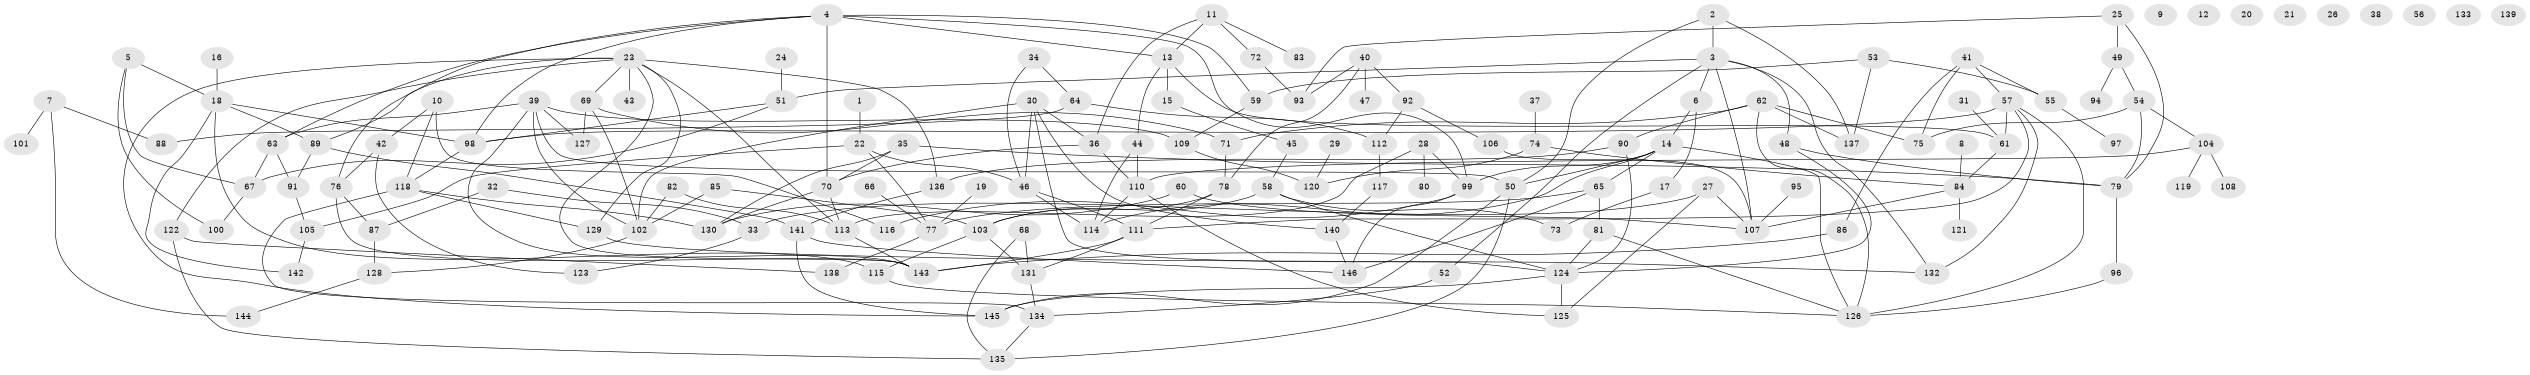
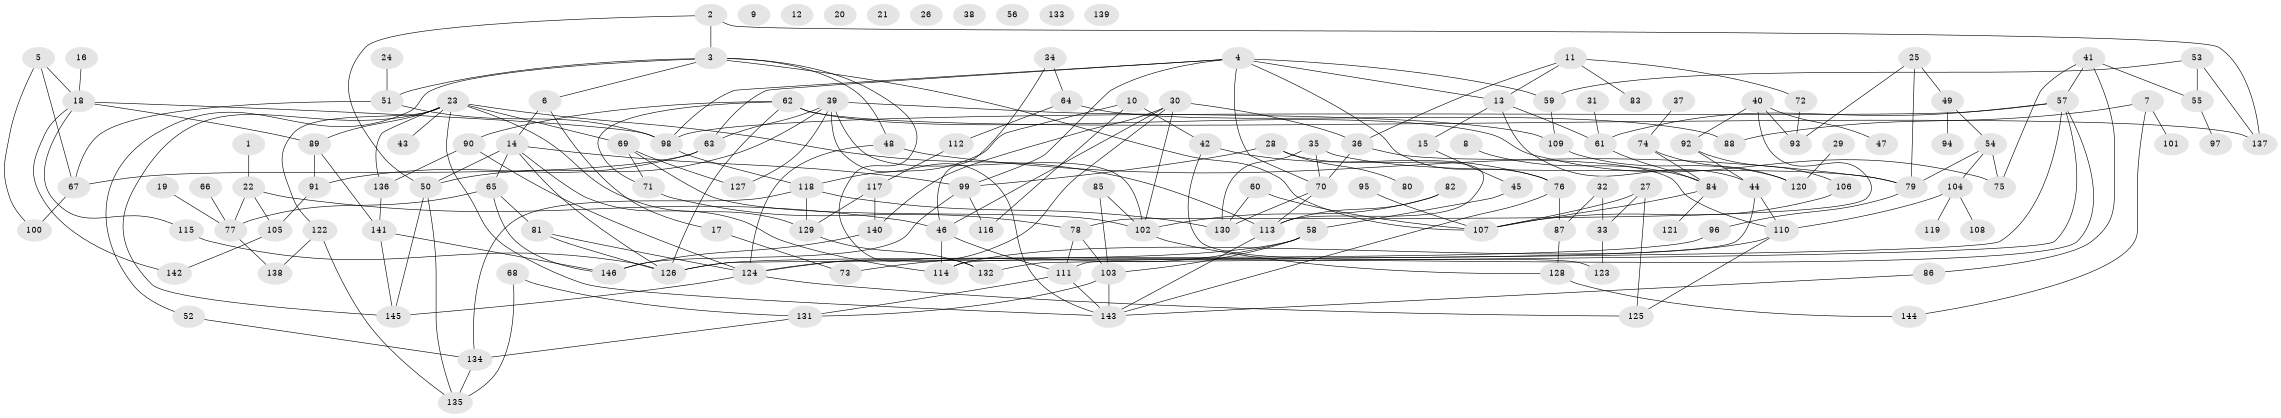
(1397, 119) -> (1721, 166)
none -> (843, 208)
(935, 248) -> (1109, 295)
